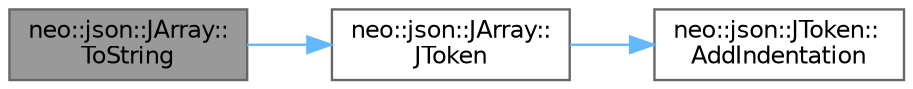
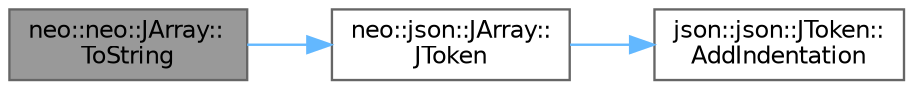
(128, 45) -> (128, 45)
(779, 45) -> (779, 45)
